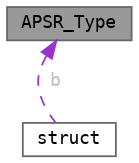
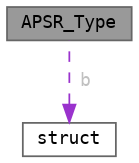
(39, 90) -> (69, 72)
